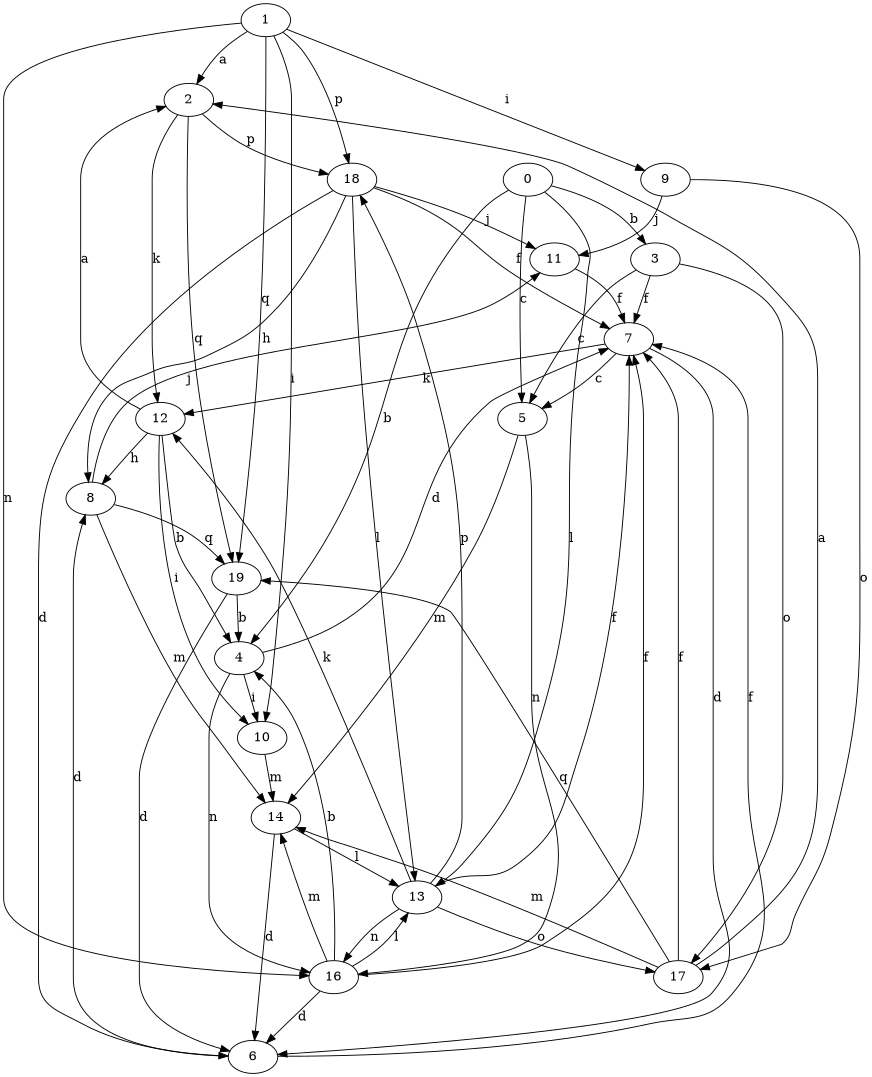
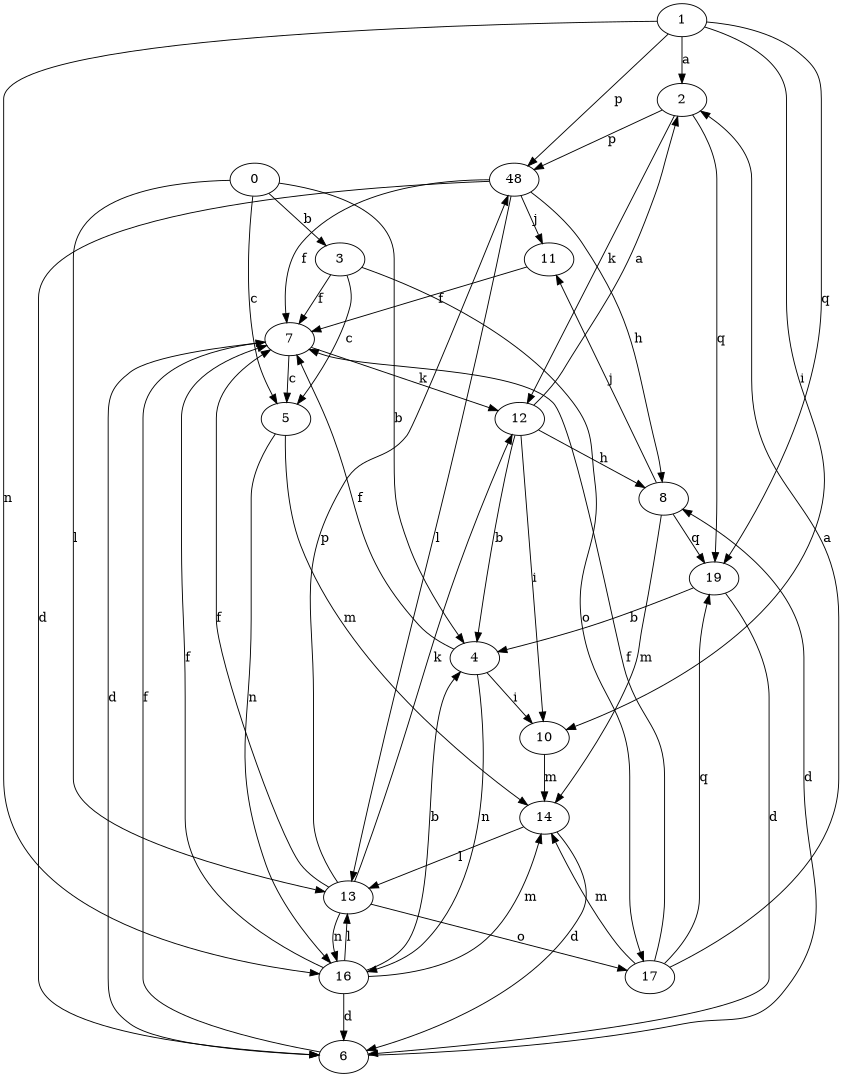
(352, 180) -> (514, 180)
(666, 180) -> none
(436, 499) -> (360, 499)
